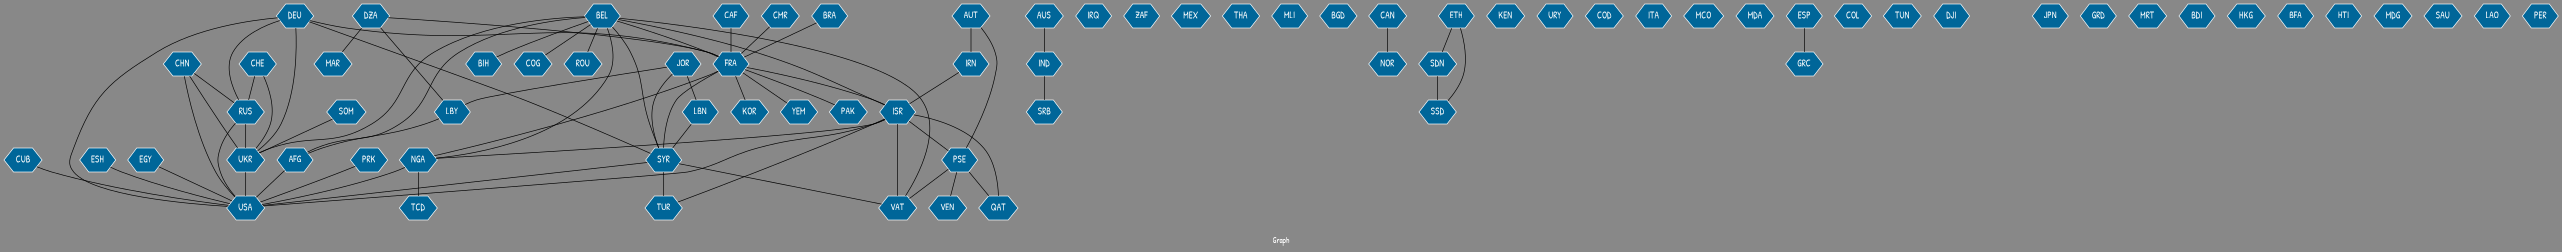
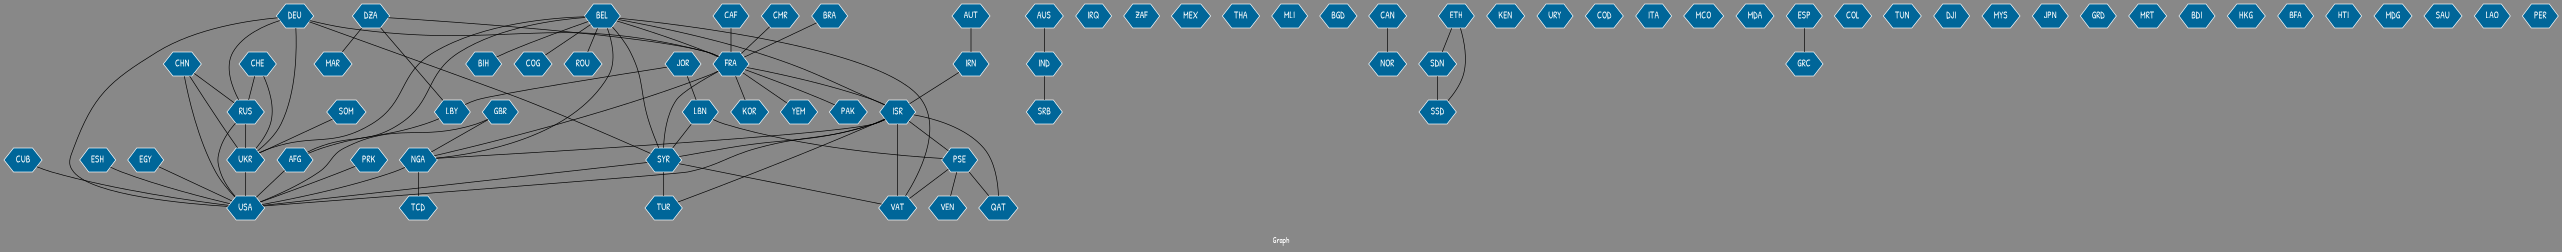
none -> (2001, 16)
(992, 88) -> (832, 147)
(652, 108) -> (757, 144)
none -> (500, 112)
